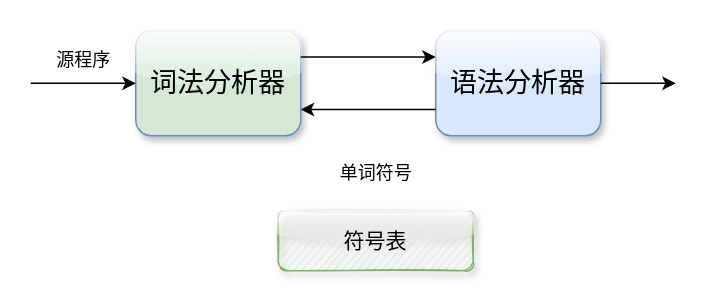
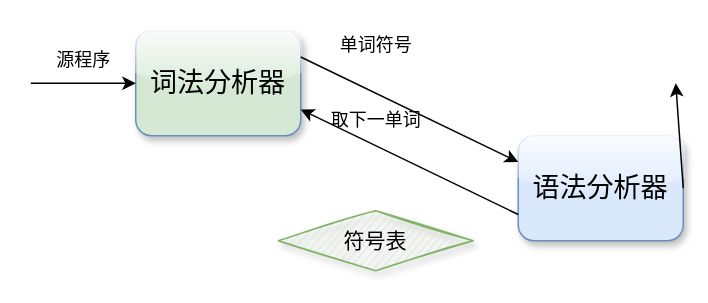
(518, 83) -> (601, 188)
none -> (376, 121)
(376, 173) -> (376, 46)
(376, 241) -> (376, 241)
